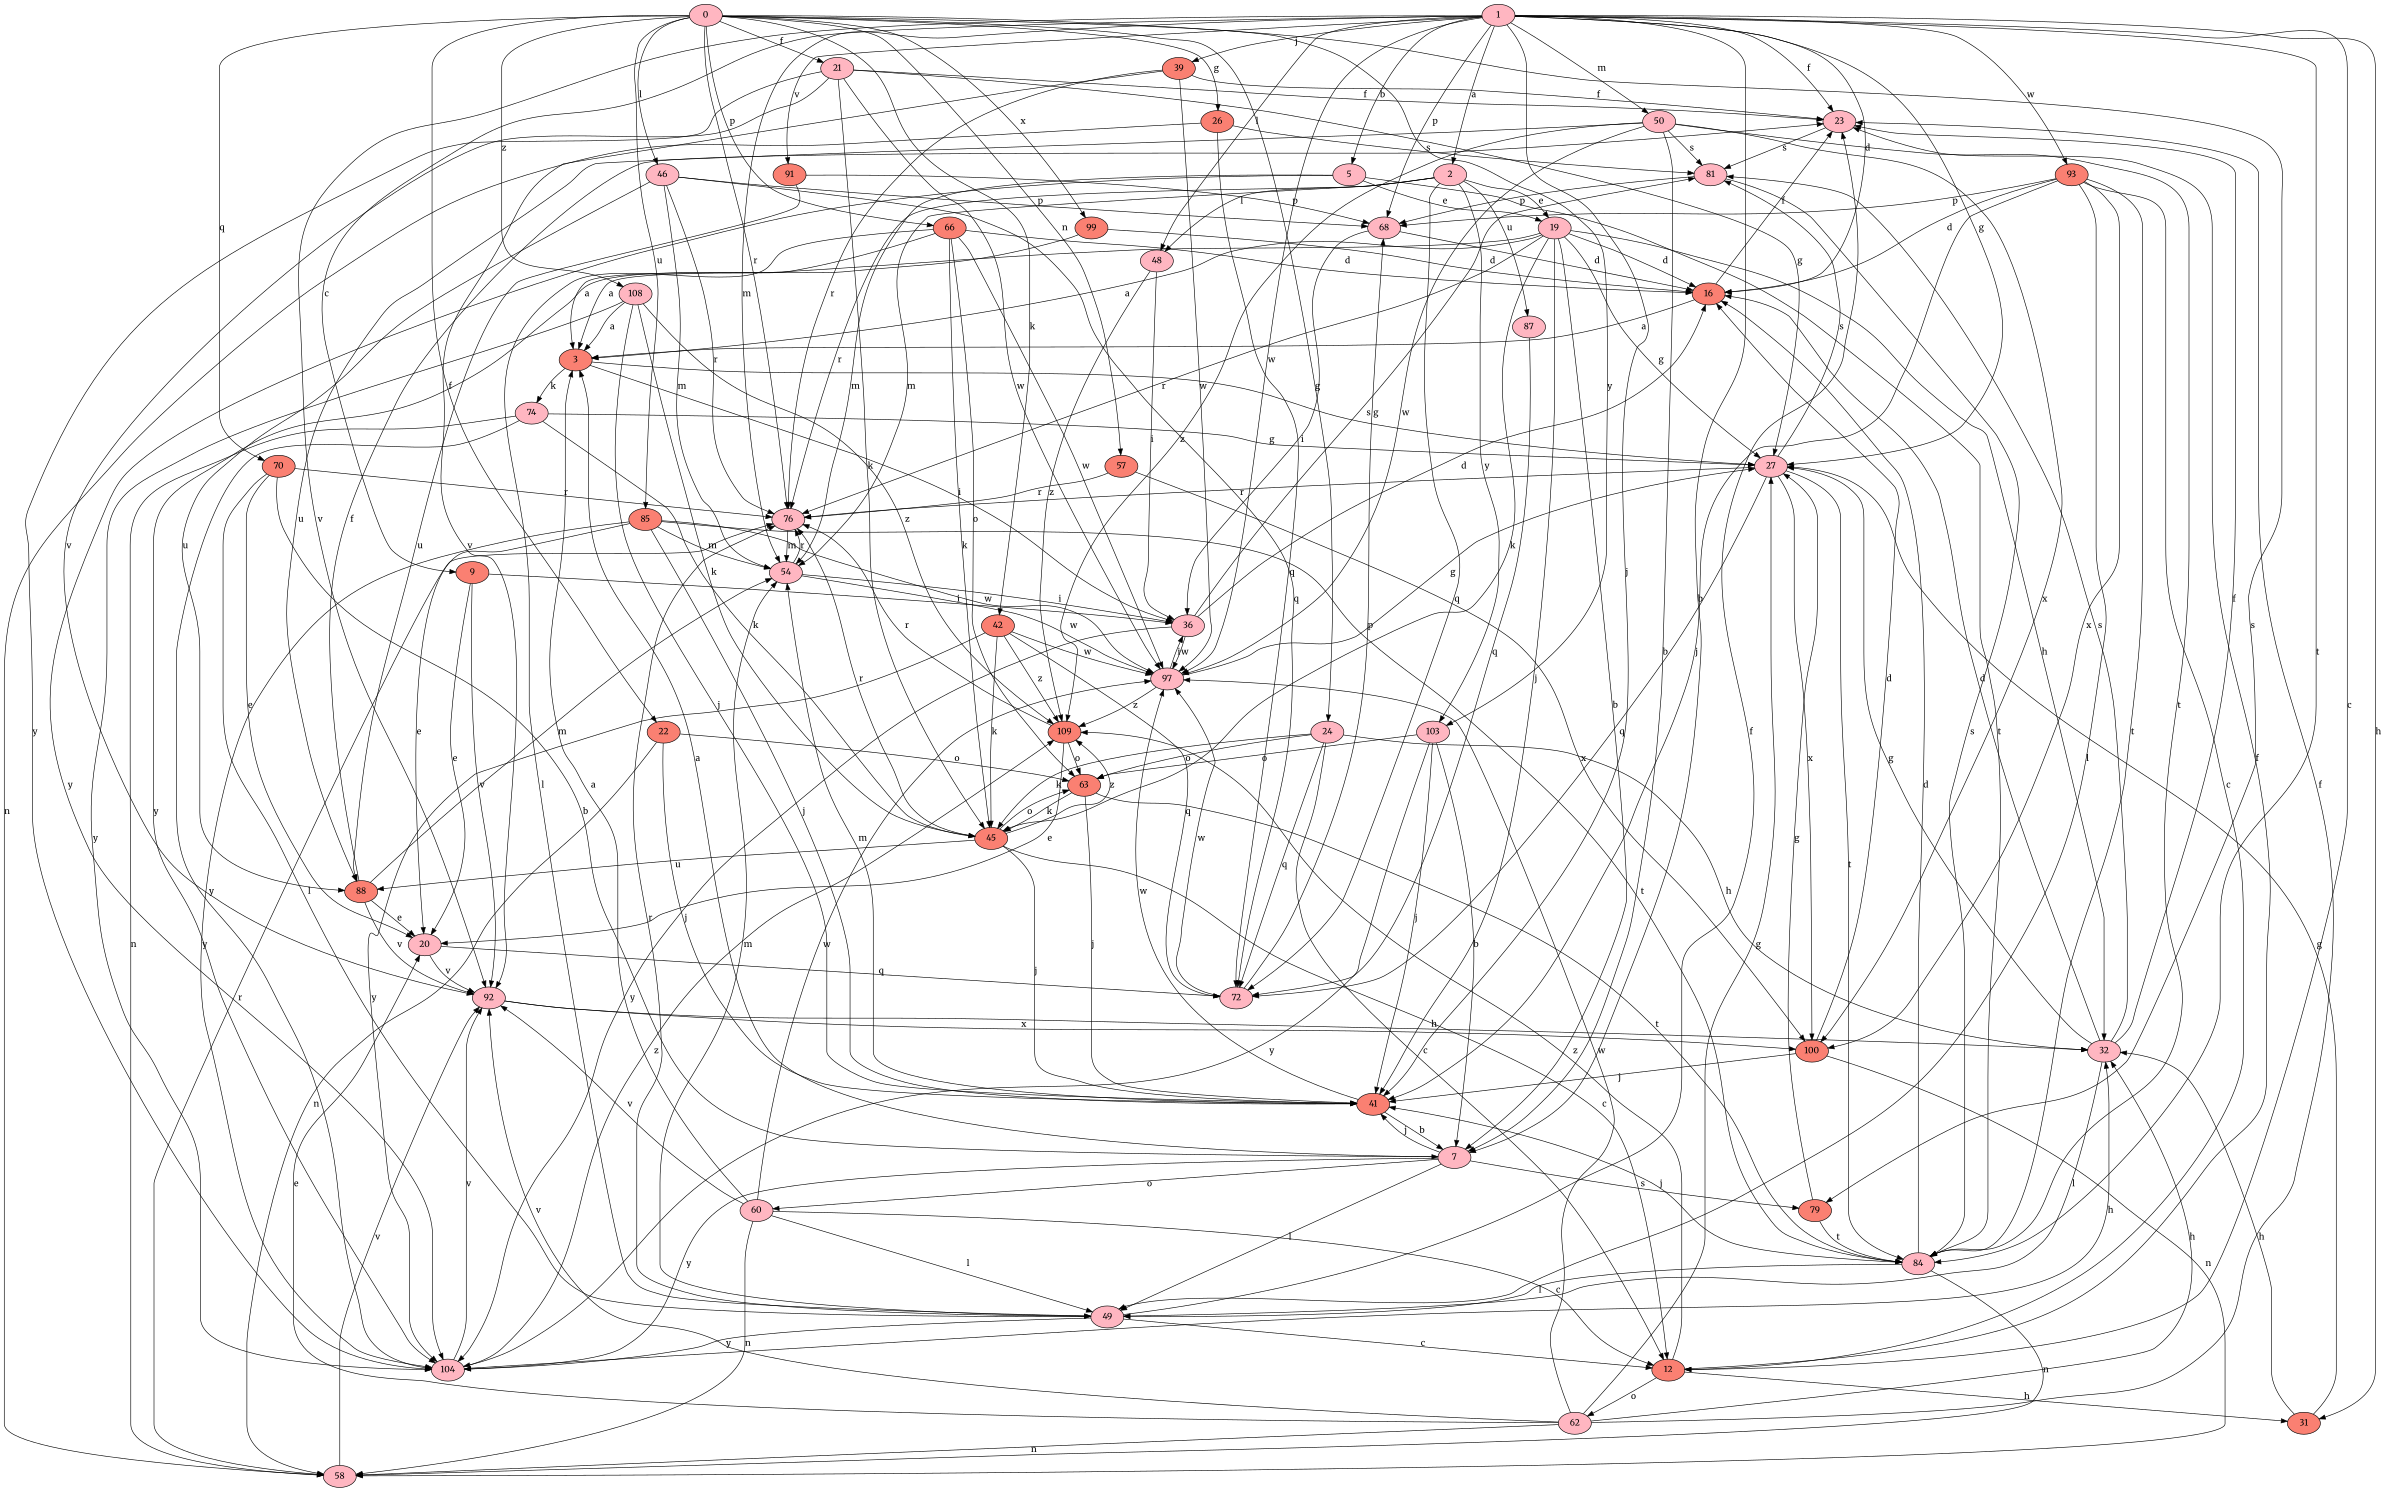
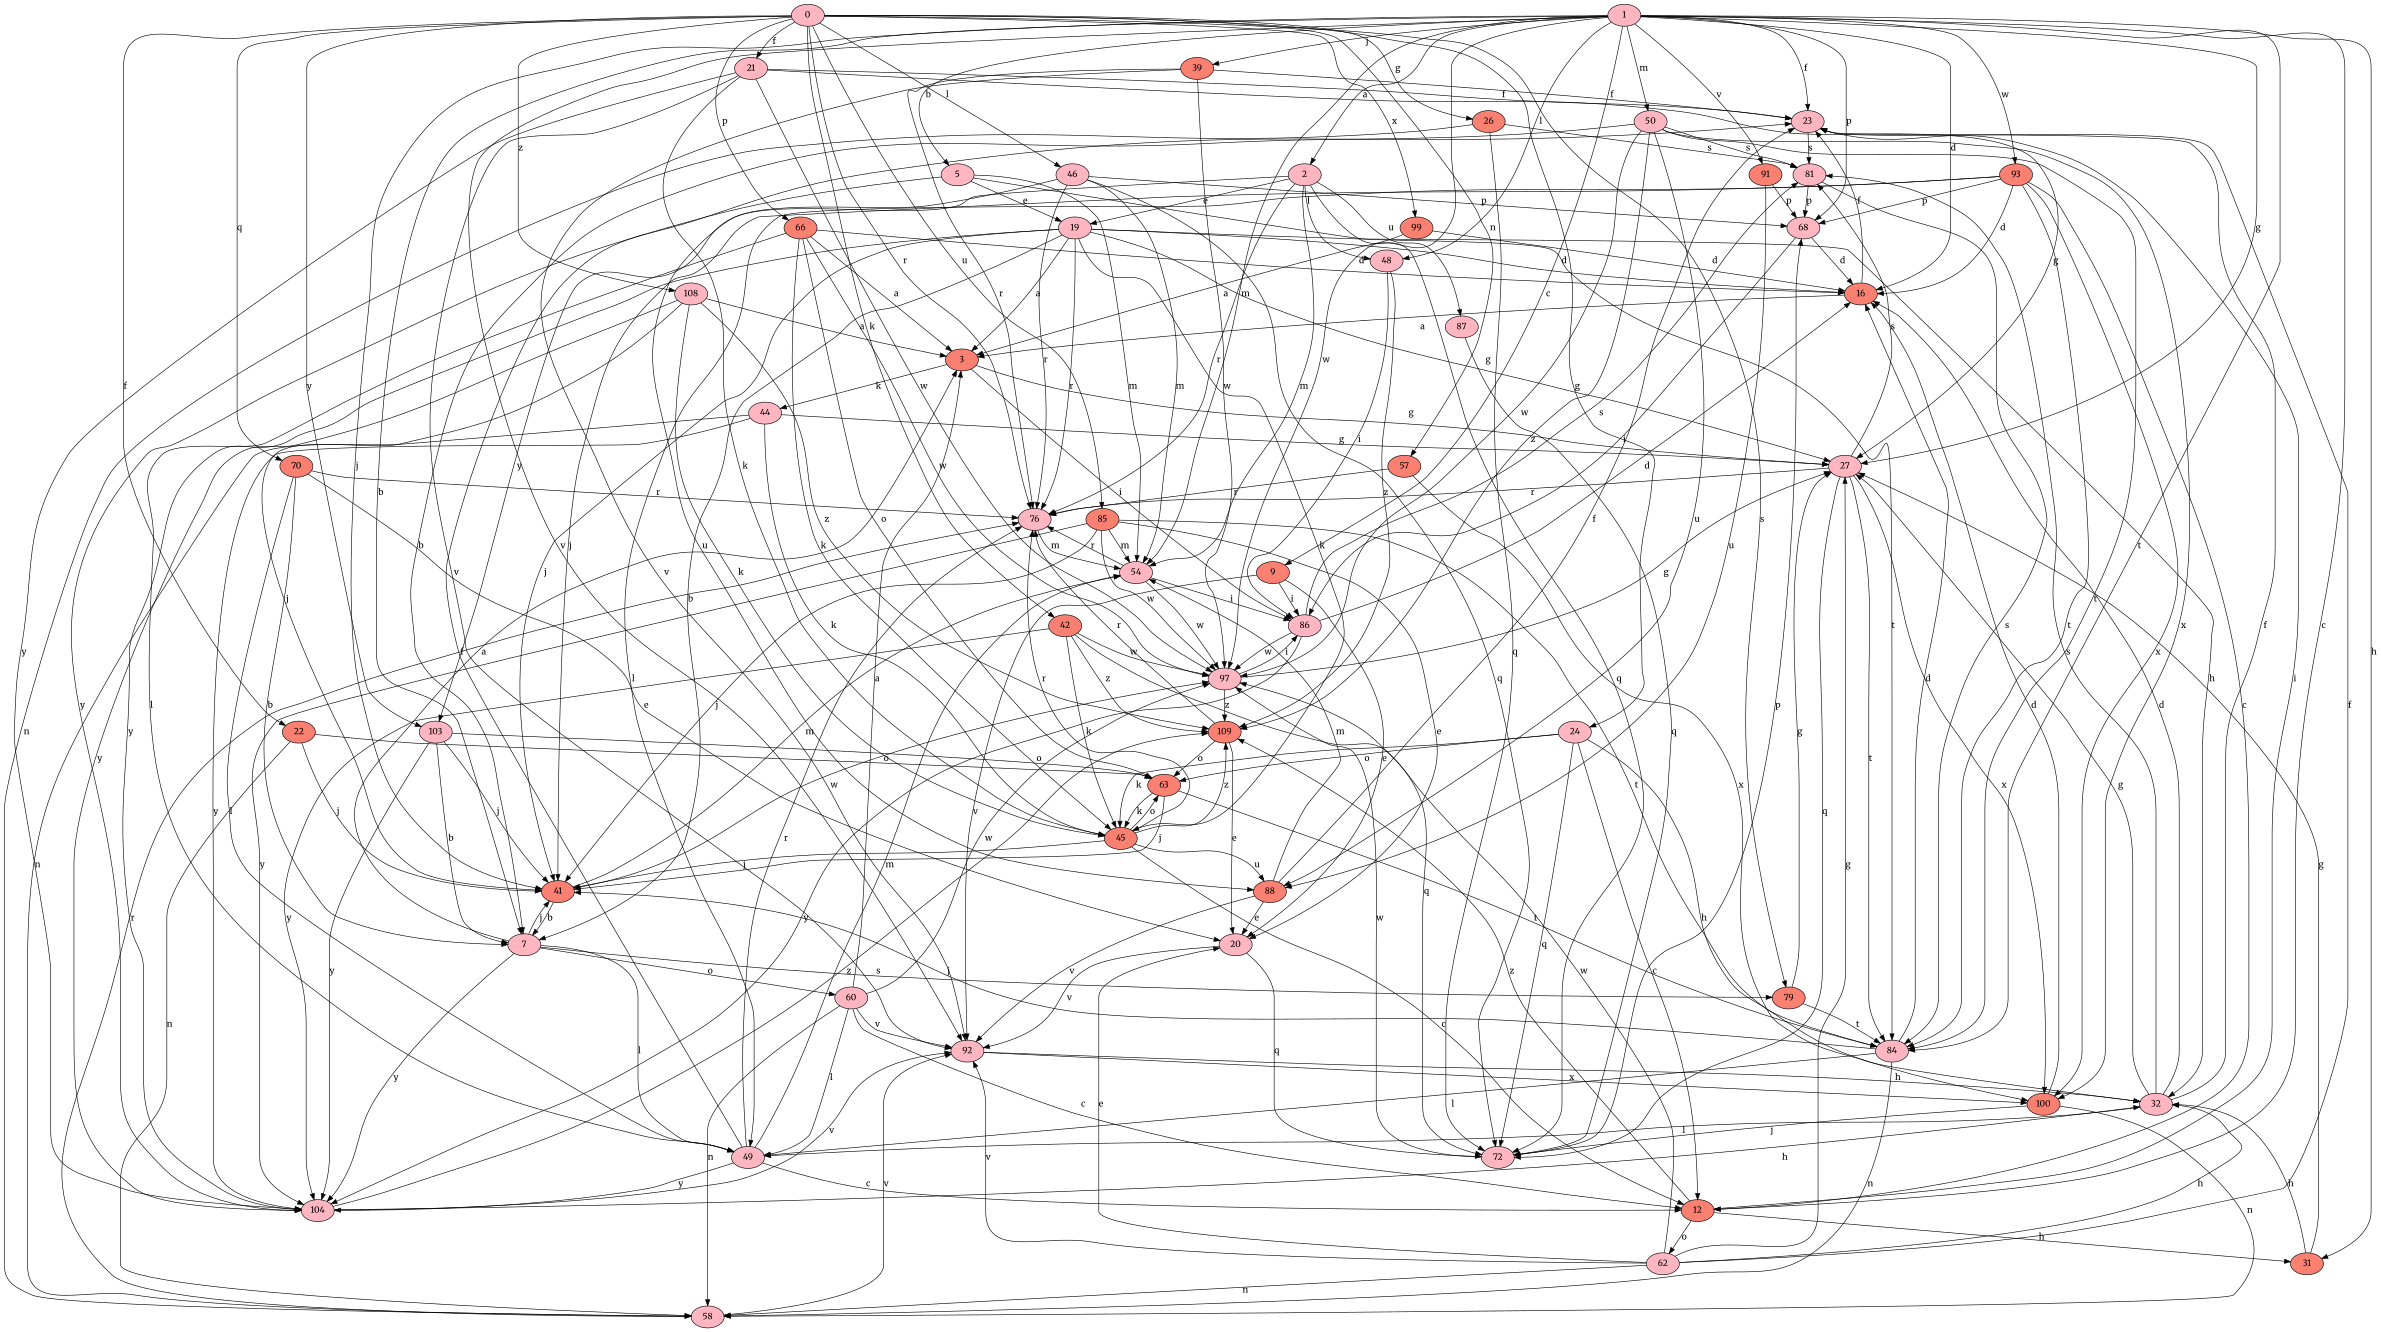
(532, 413) -> (765, 413)
(1188, 626) -> (1305, 626)
(2257, 759) -> (2295, 679)
(1616, 1075) -> (1761, 1127)
